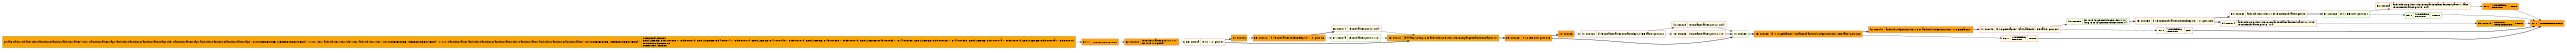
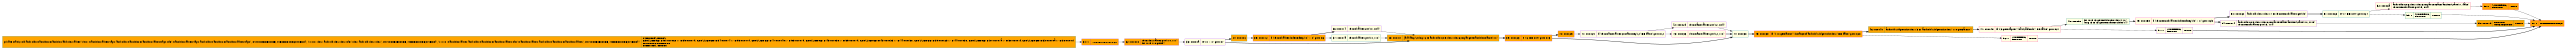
(1921, 30) -> (1921, 30)
(2188, 30) -> (2188, 30)
